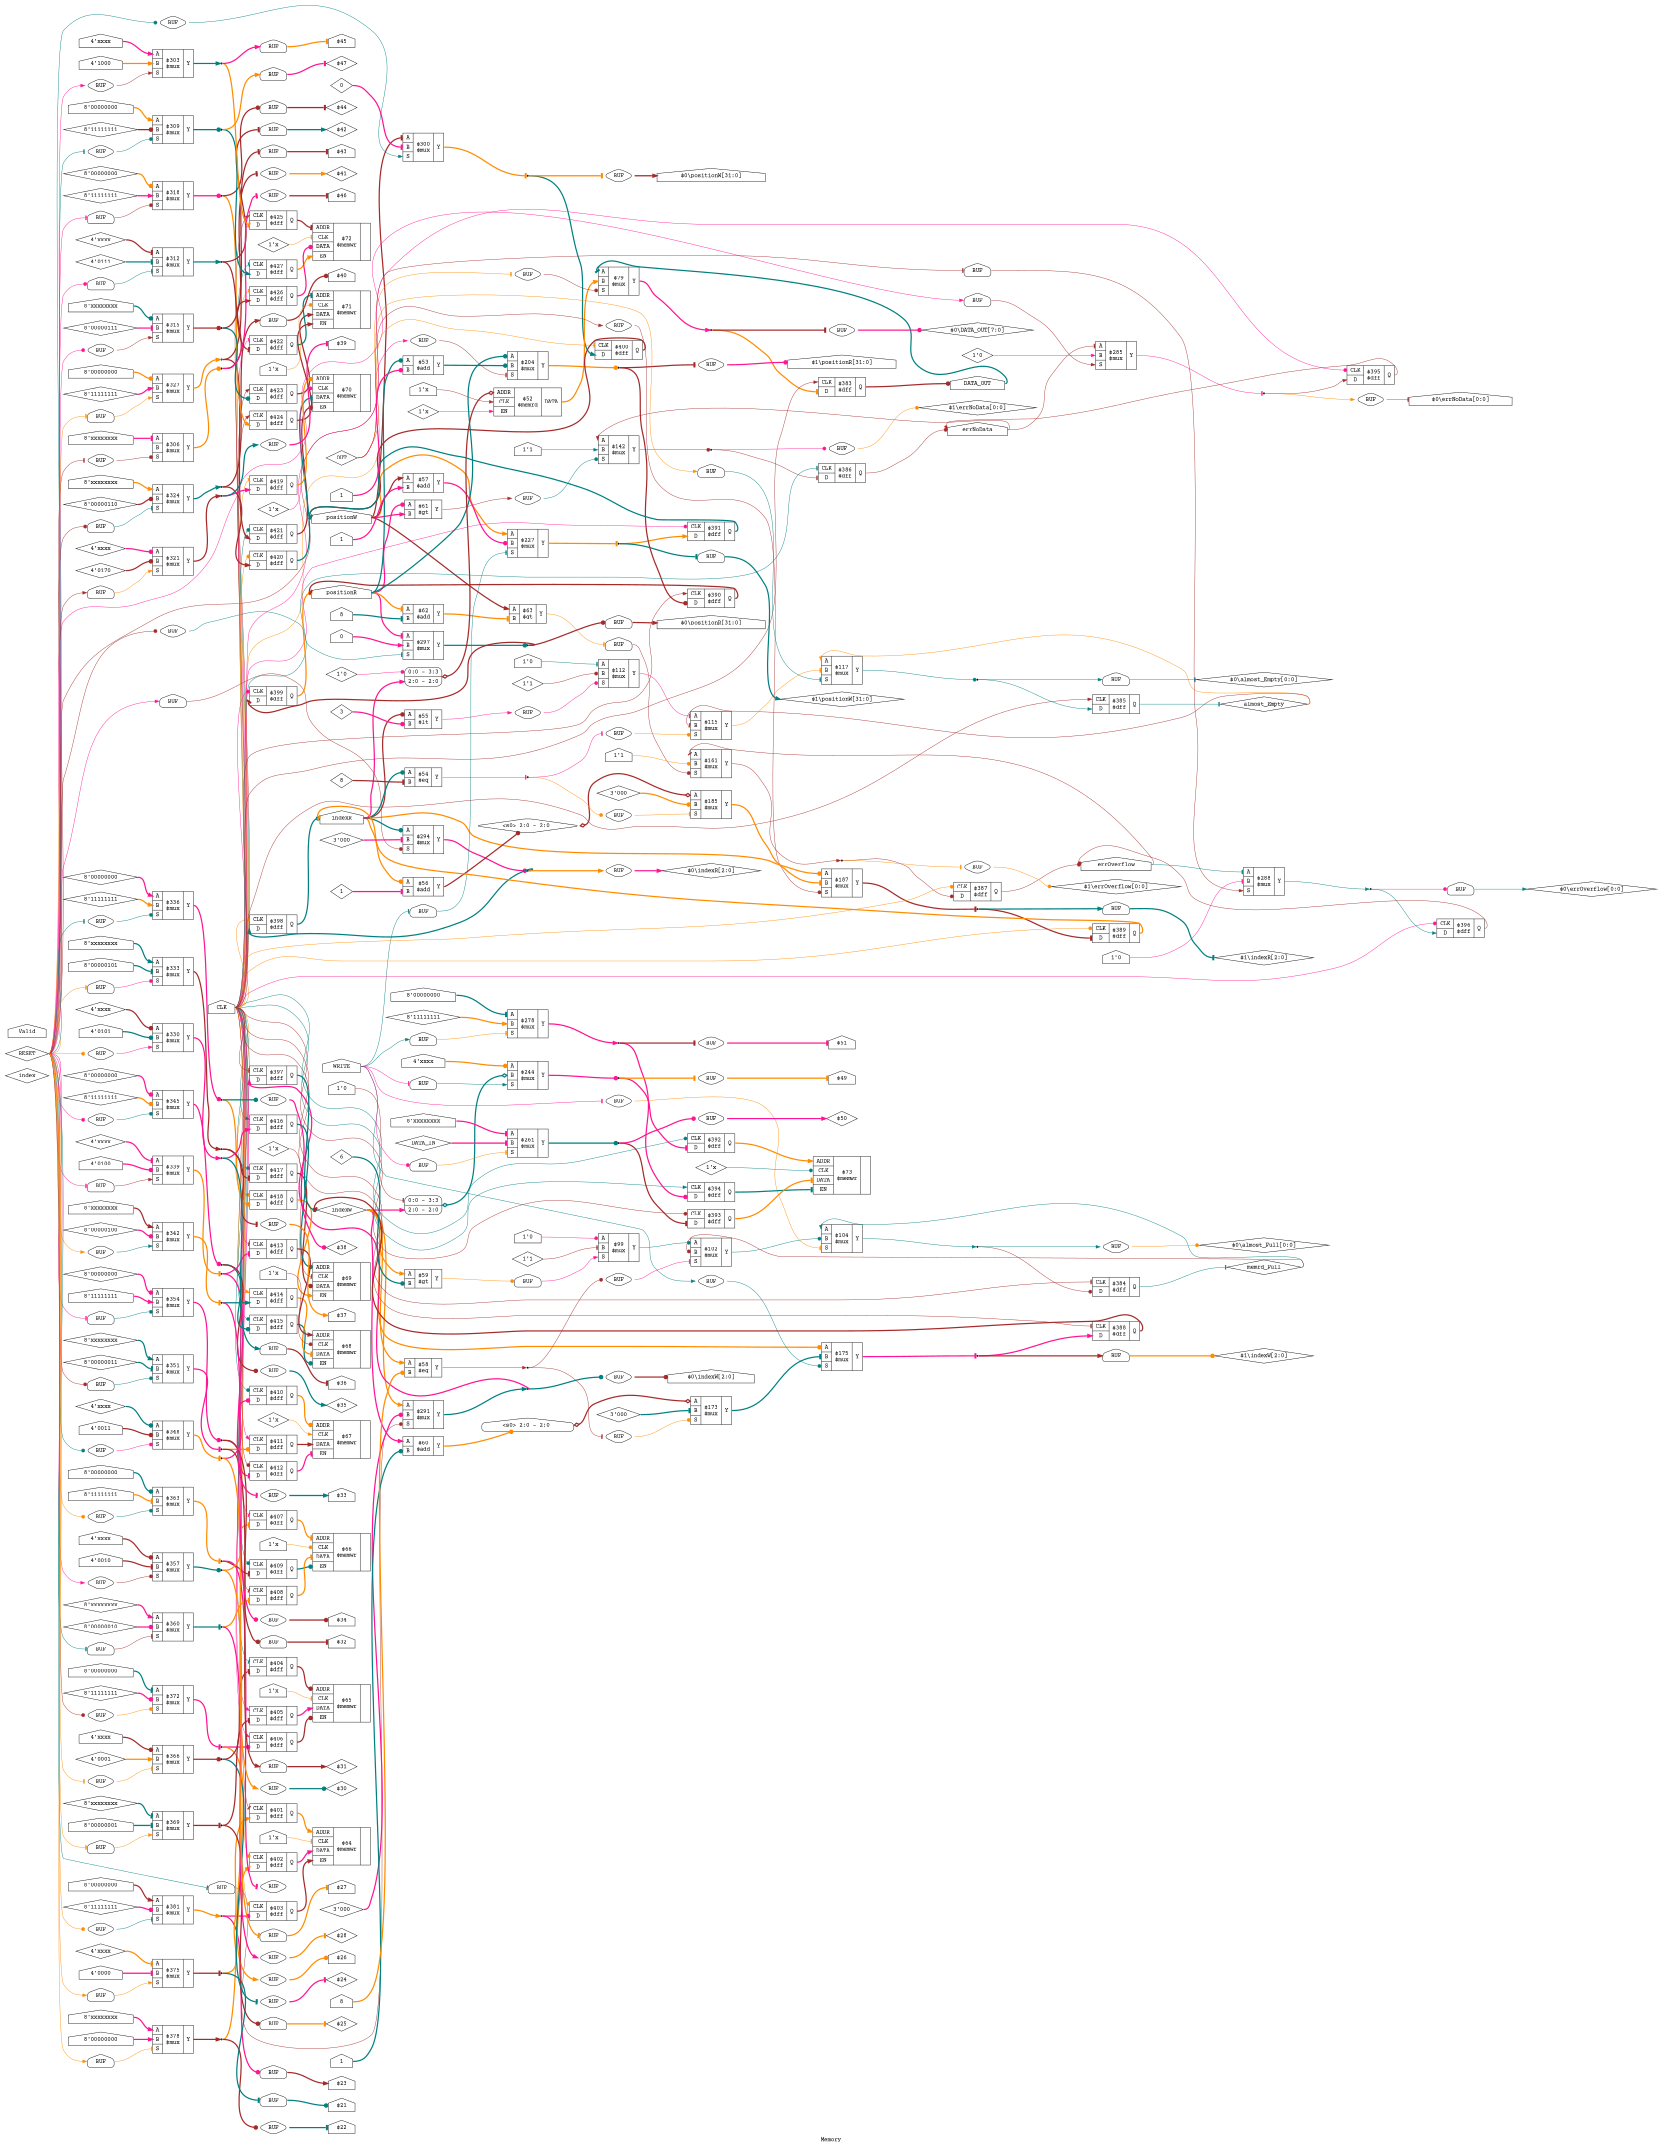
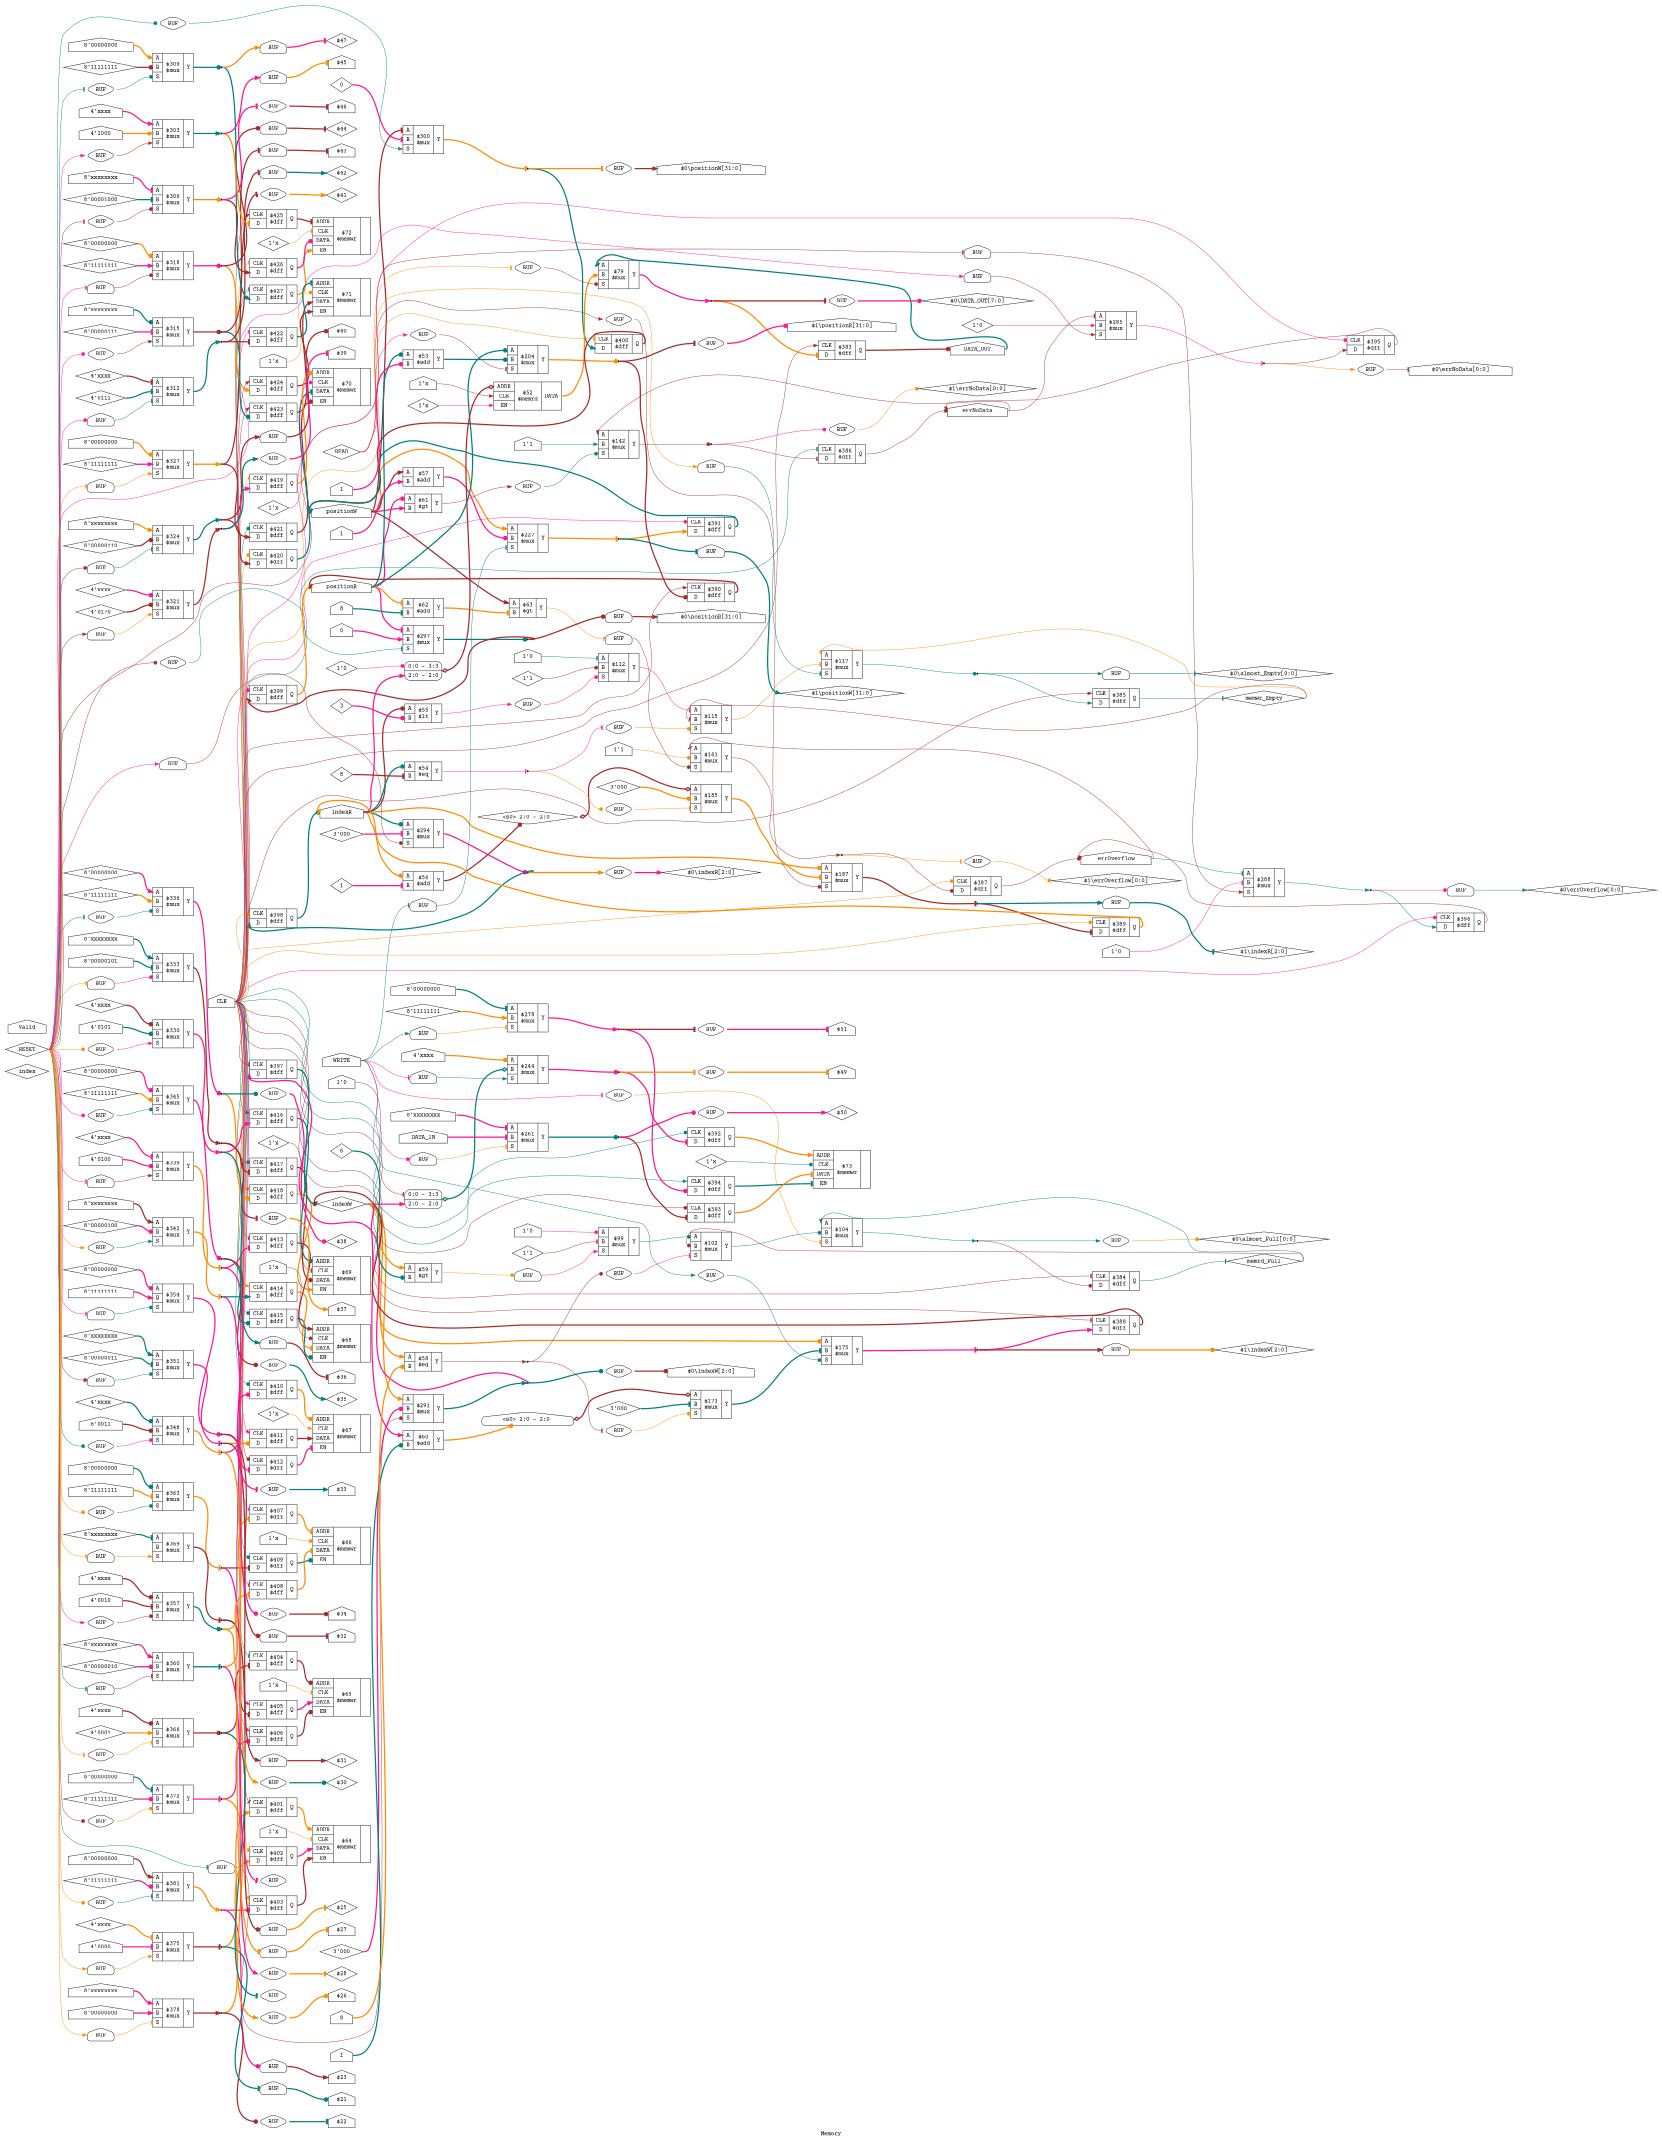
none -> (101, 200)
(342, 458) -> (342, 452)
(1264, 704) -> (1264, 698)
(423, 1143) -> (423, 1137)
(101, 1429) -> (101, 1424)
(101, 1825) -> none
(342, 1980) -> none
